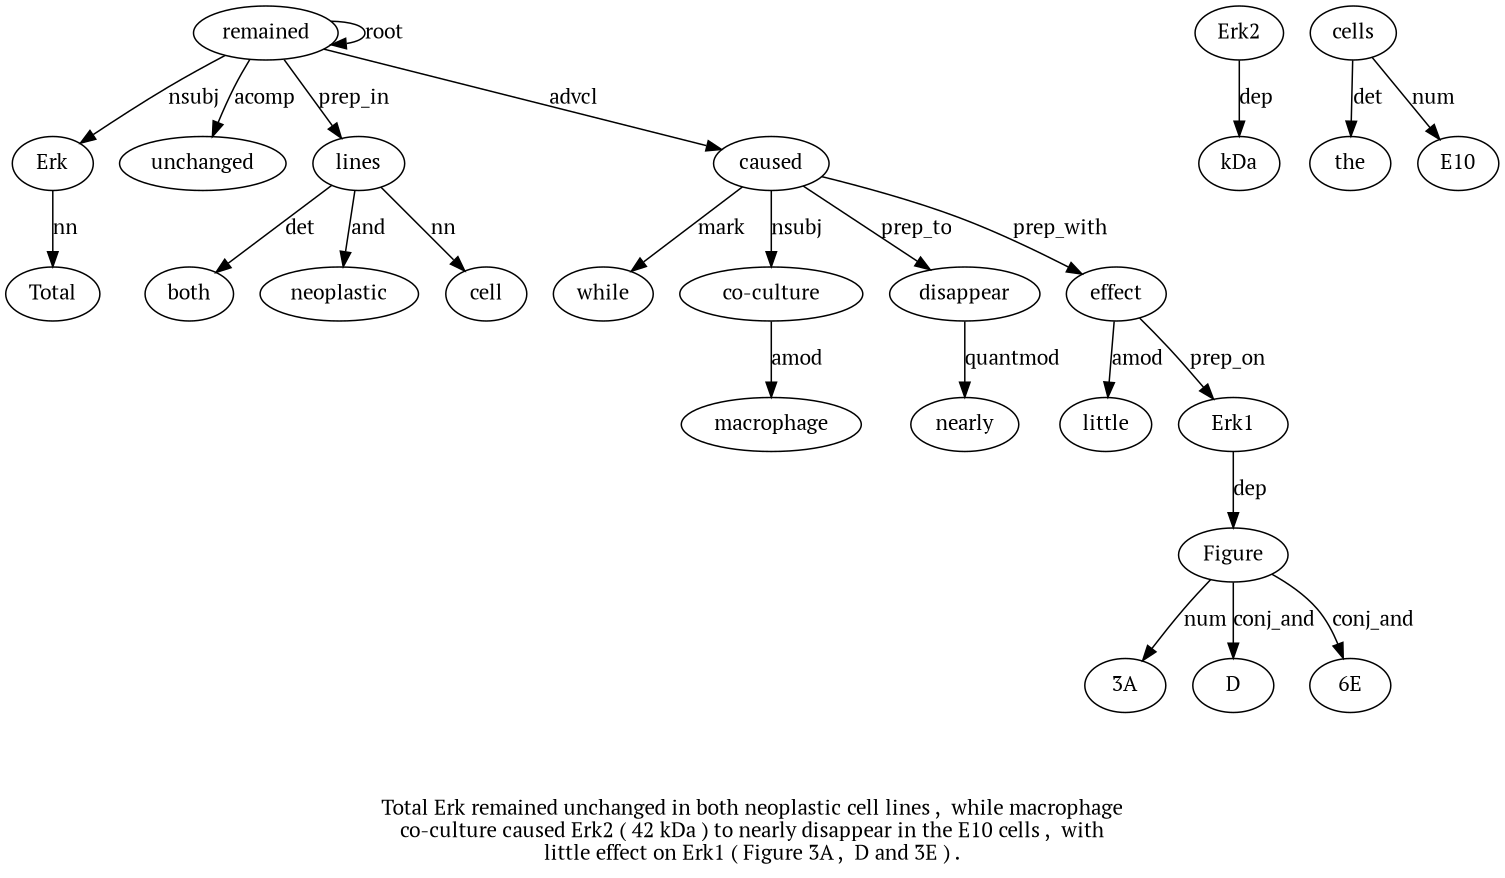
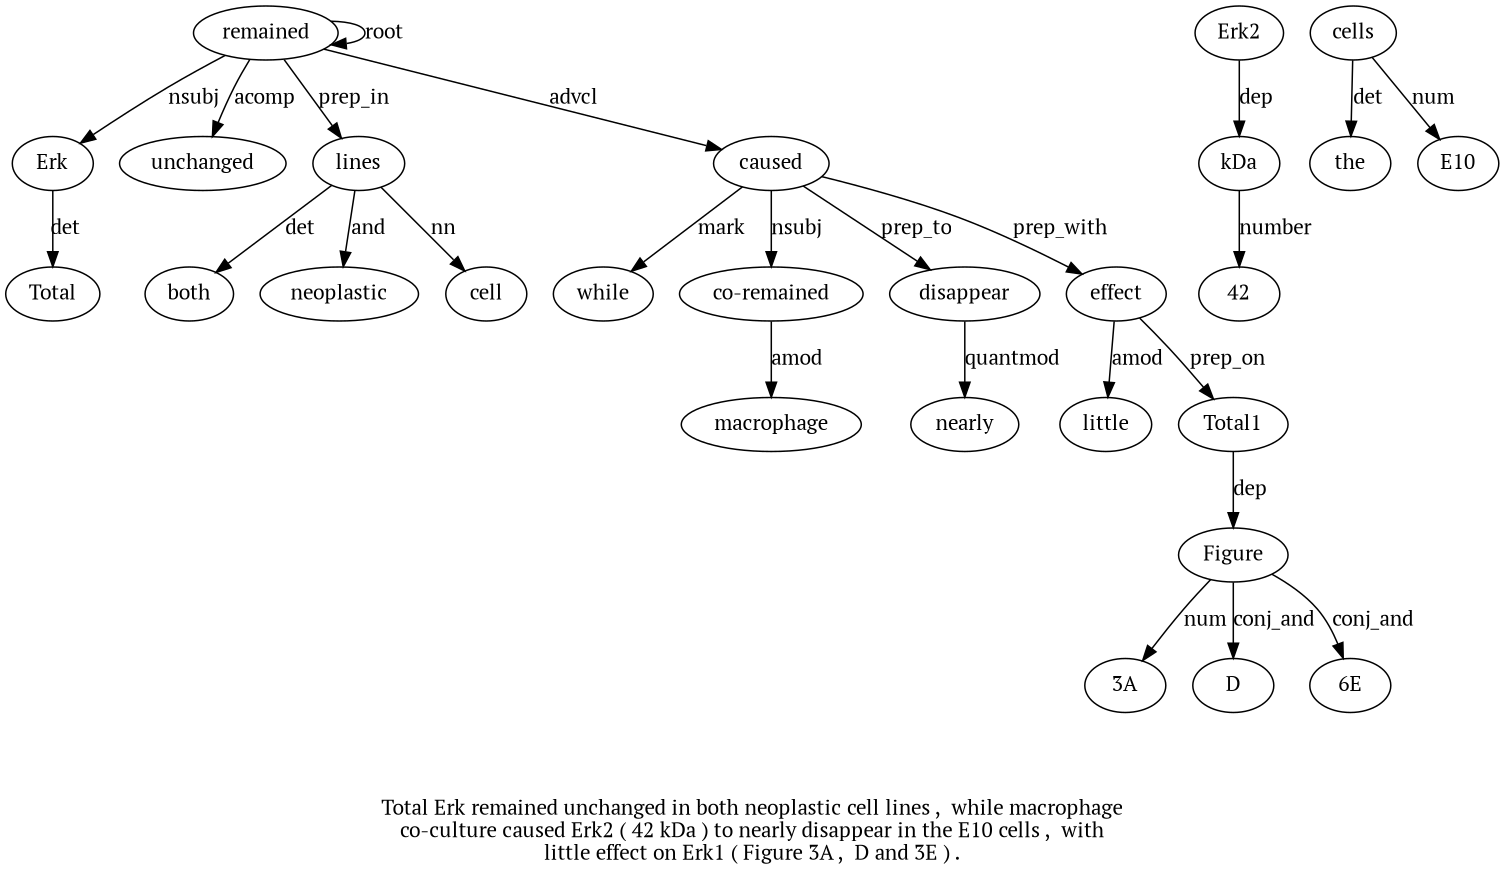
(66, 229) -> (66, 229)
(771, 294) -> (771, 294)
none -> (1239, 294)
(1233, 424) -> (1233, 424)
